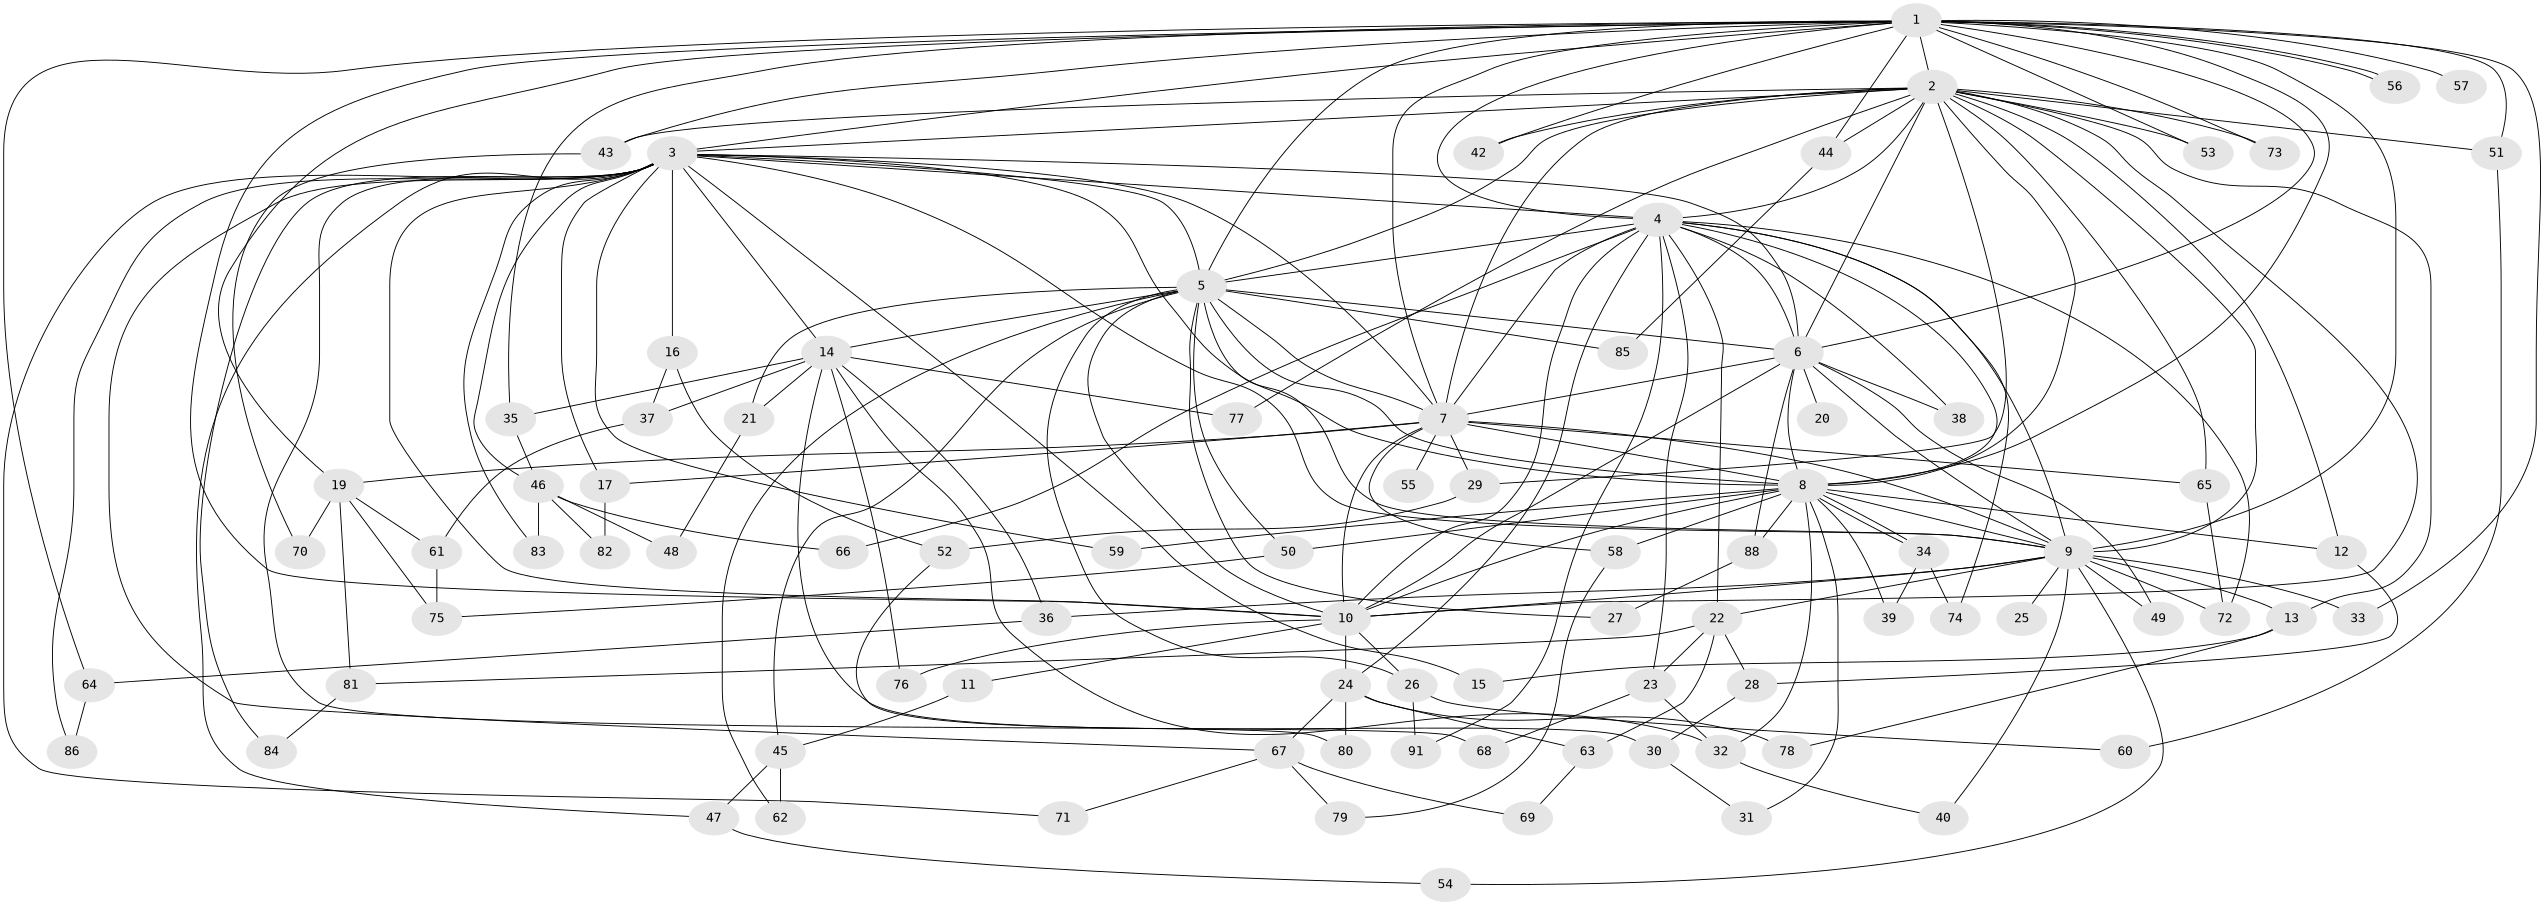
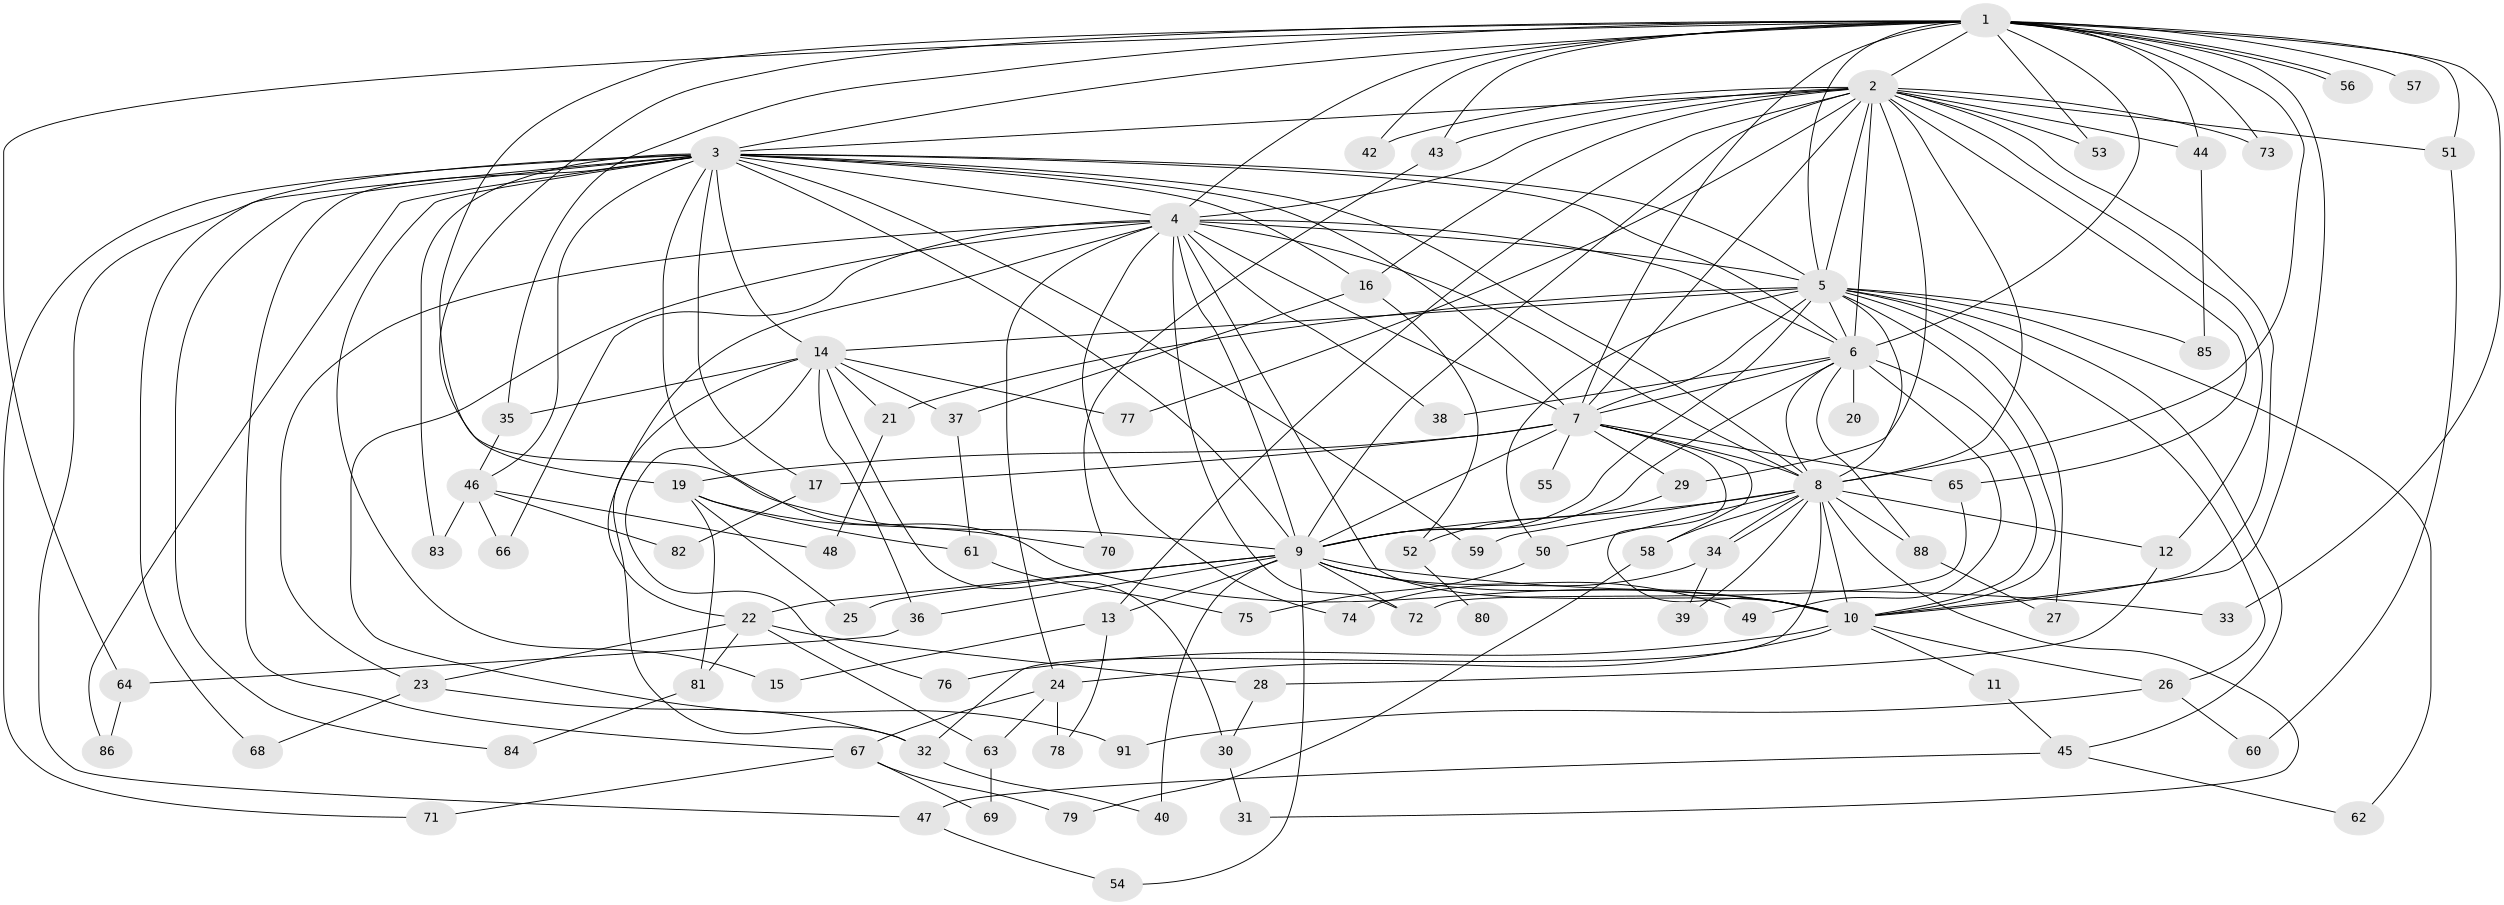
none -> (1600, 143)
(388, 552) -> (765, 552)
(1346, 719) -> none
